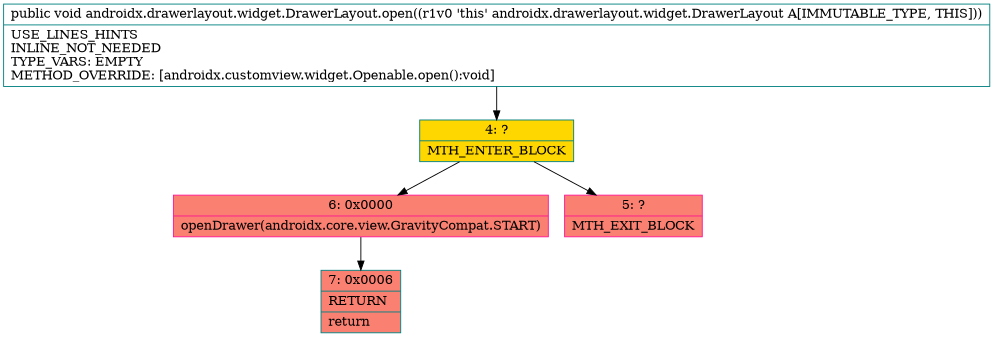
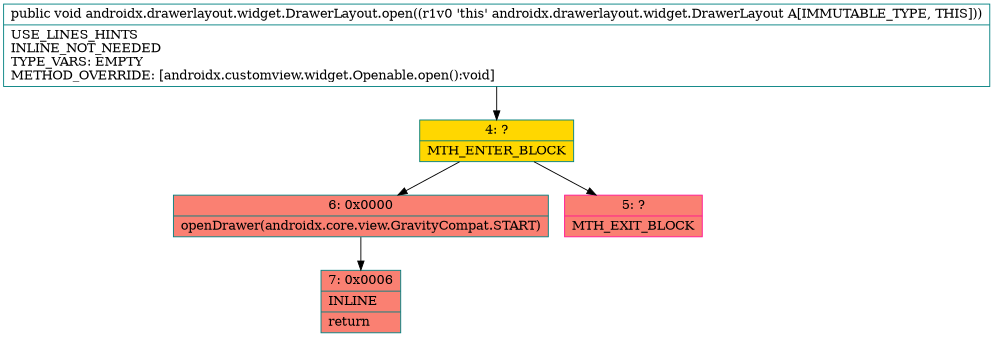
(361, 216) -> (361, 216)
(358, 301) -> (353, 301)
